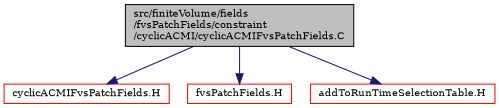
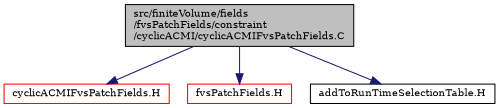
(403, 94) -> (403, 94)
